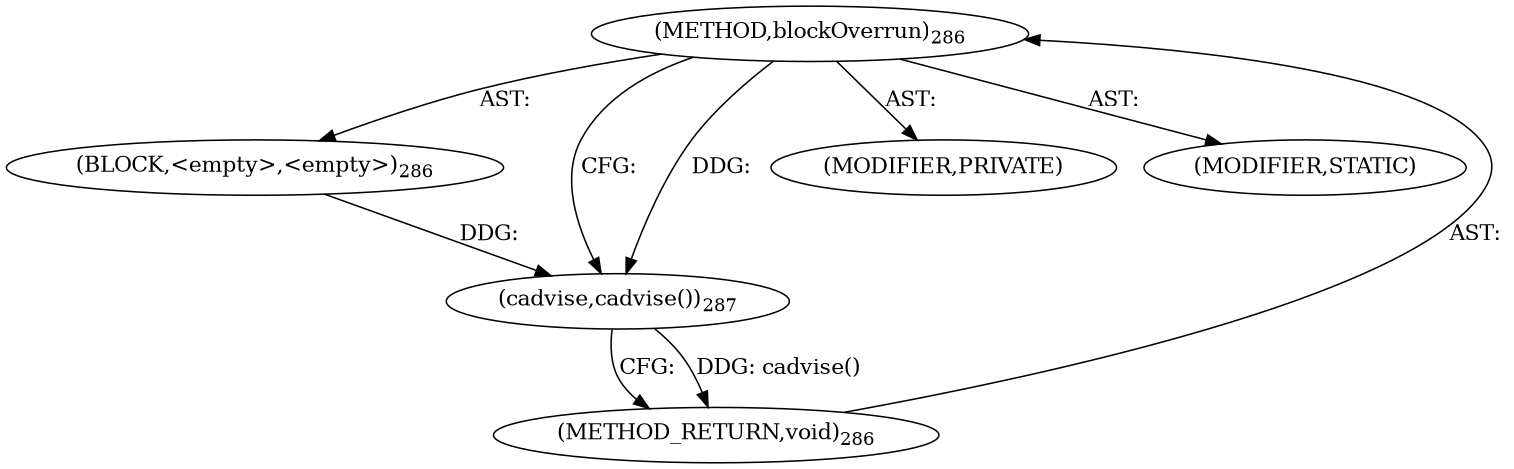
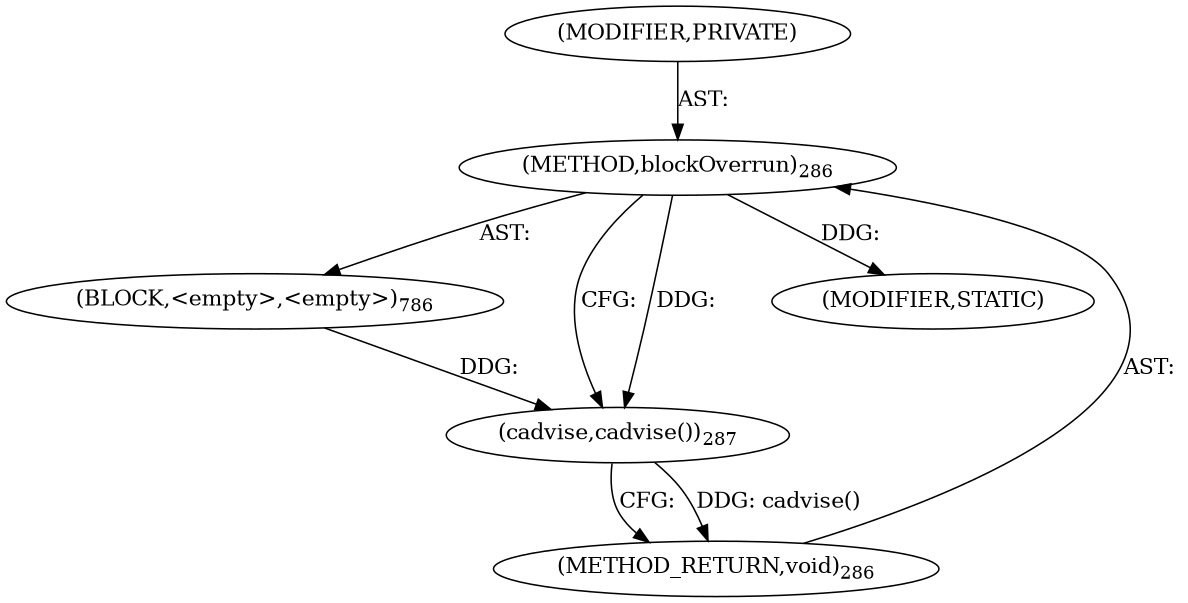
(871, 95) -> (678, 93)
(1118, 101) -> (854, 234)
(416, 165) -> (416, 299)
